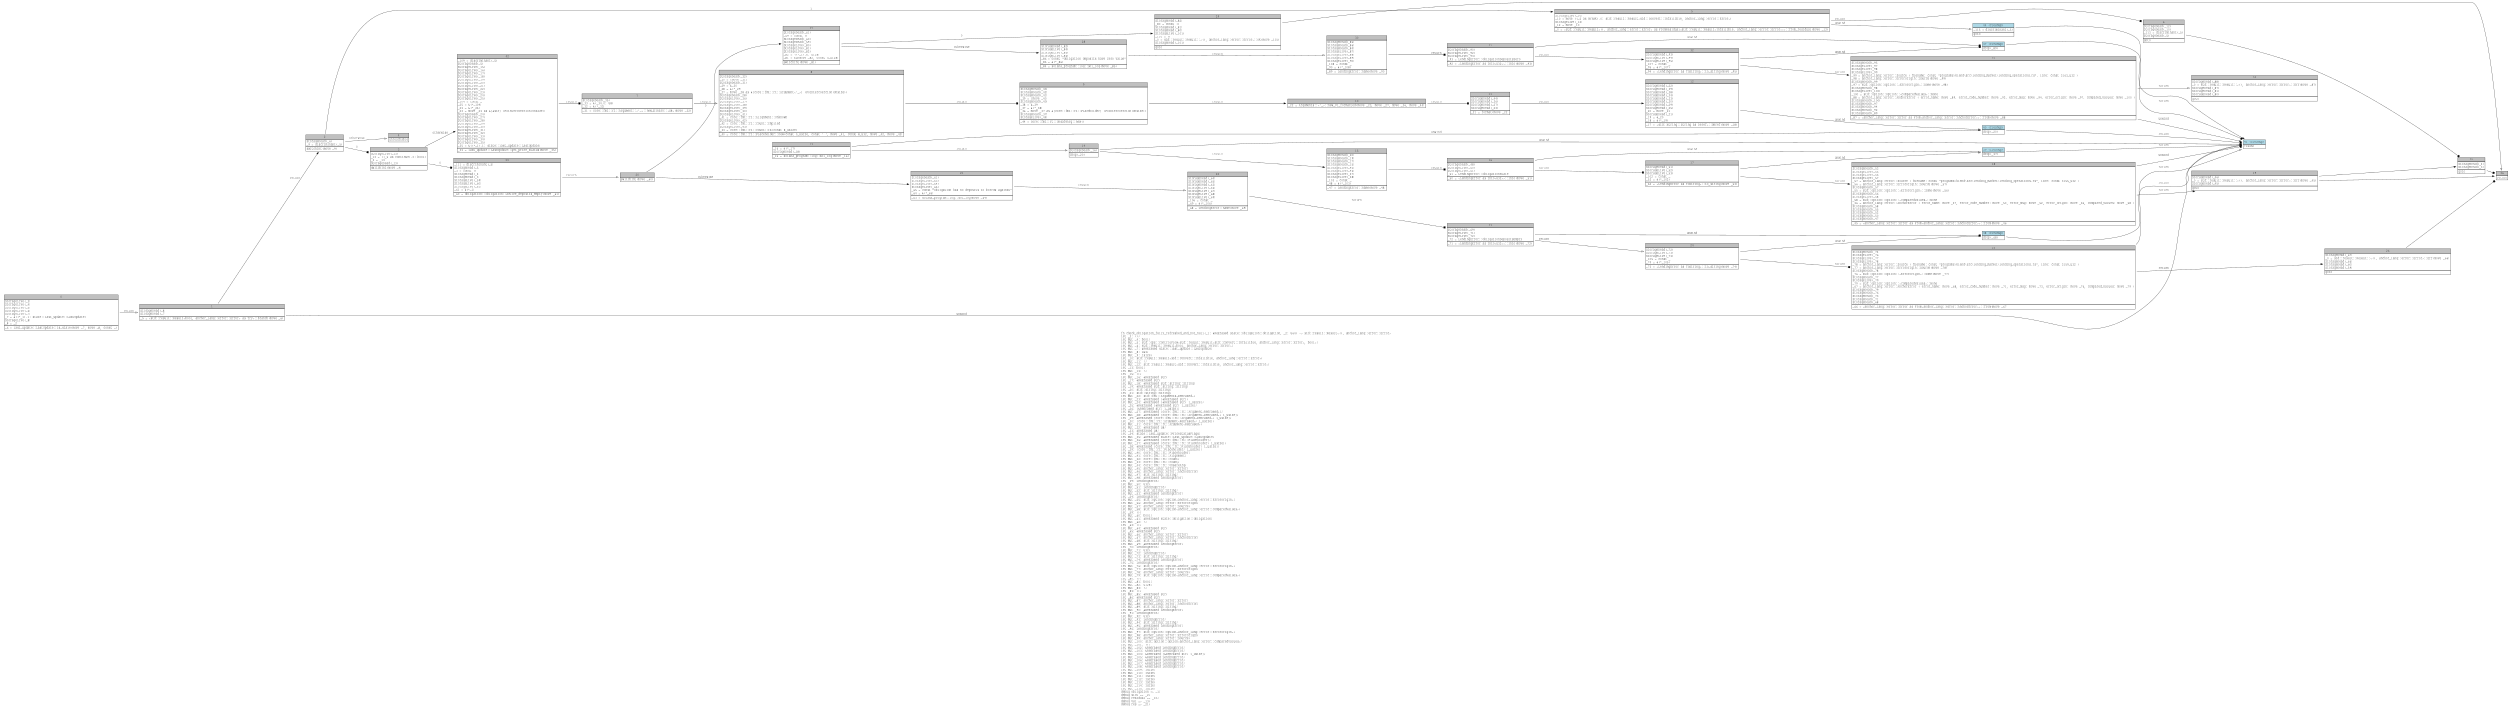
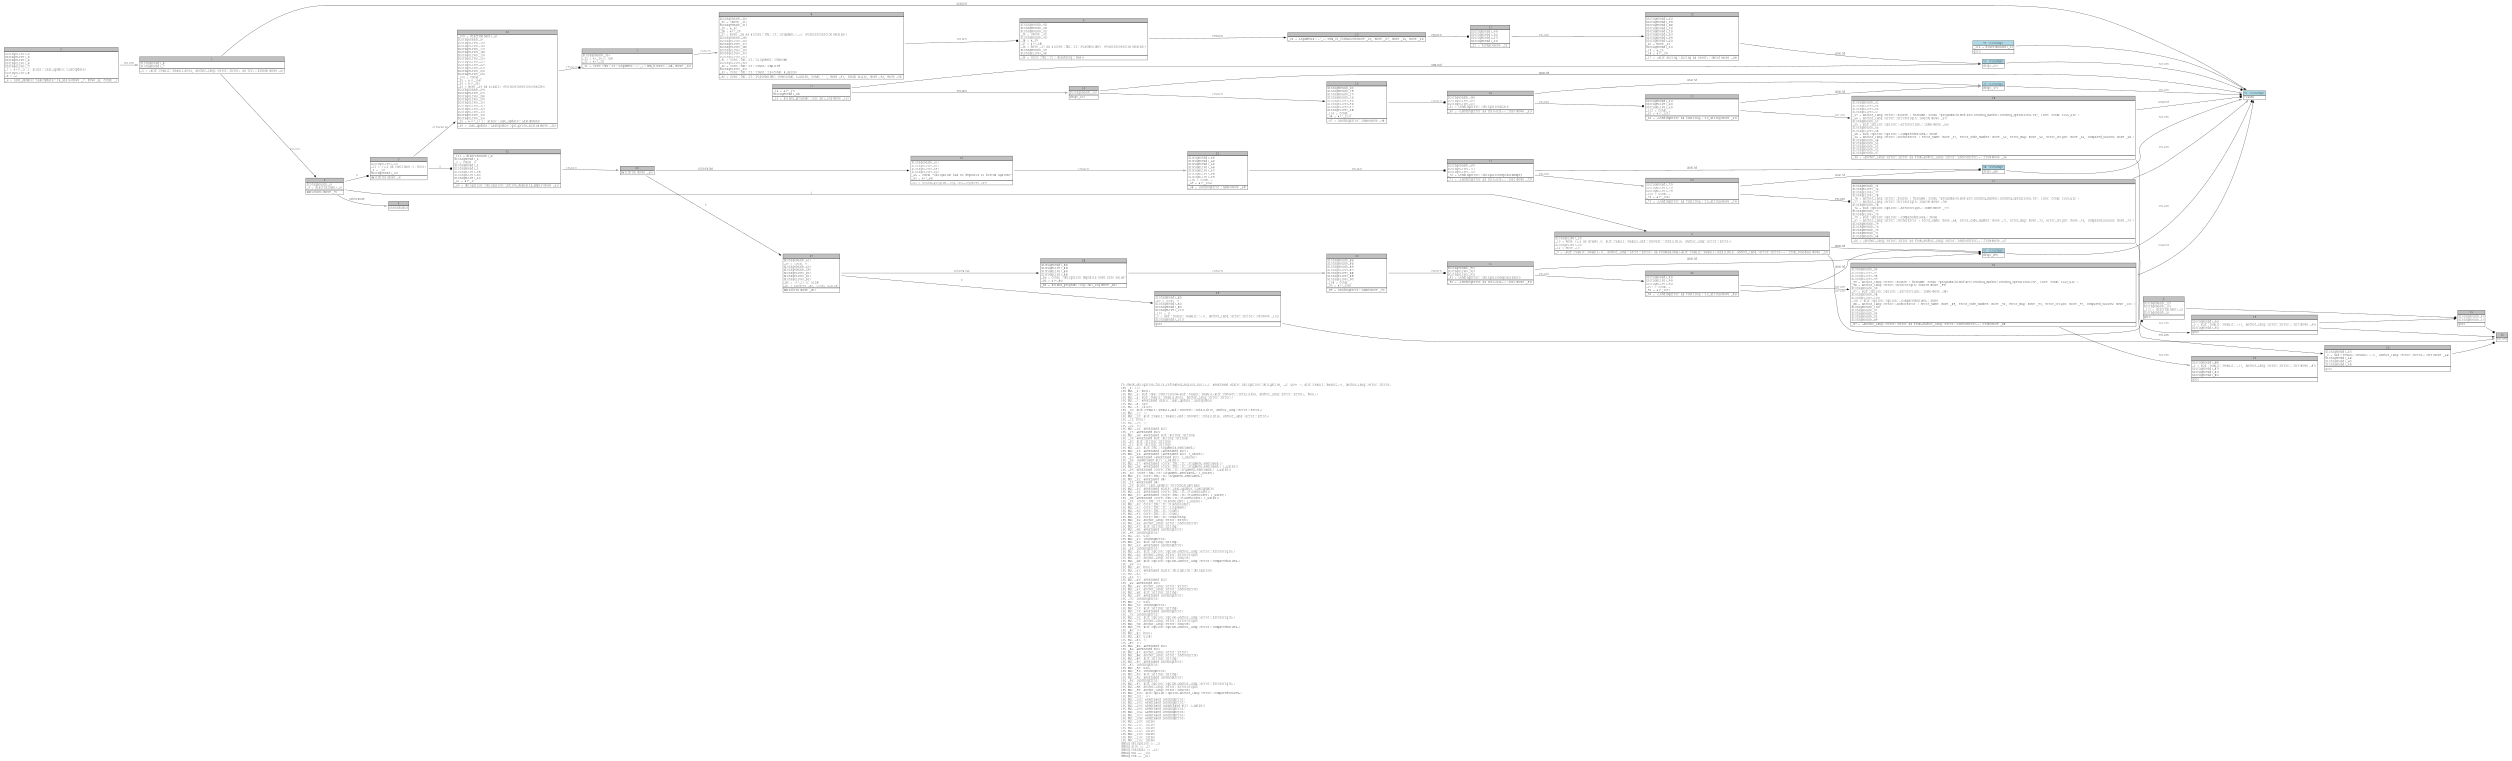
(1900, 27) -> (1890, 250)
